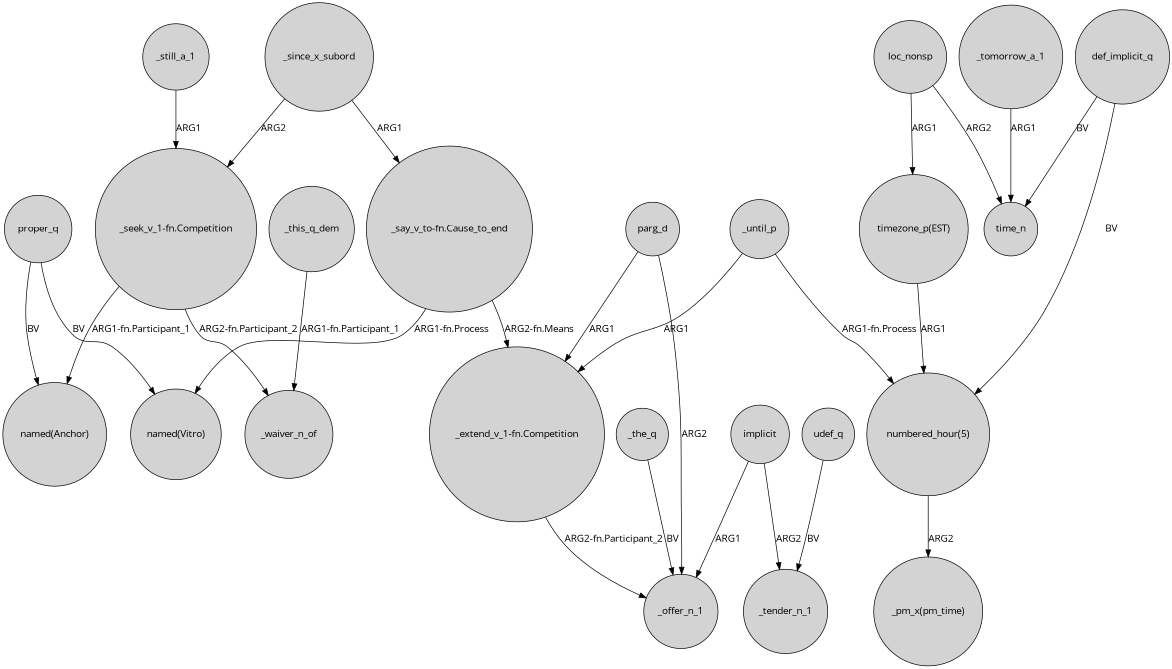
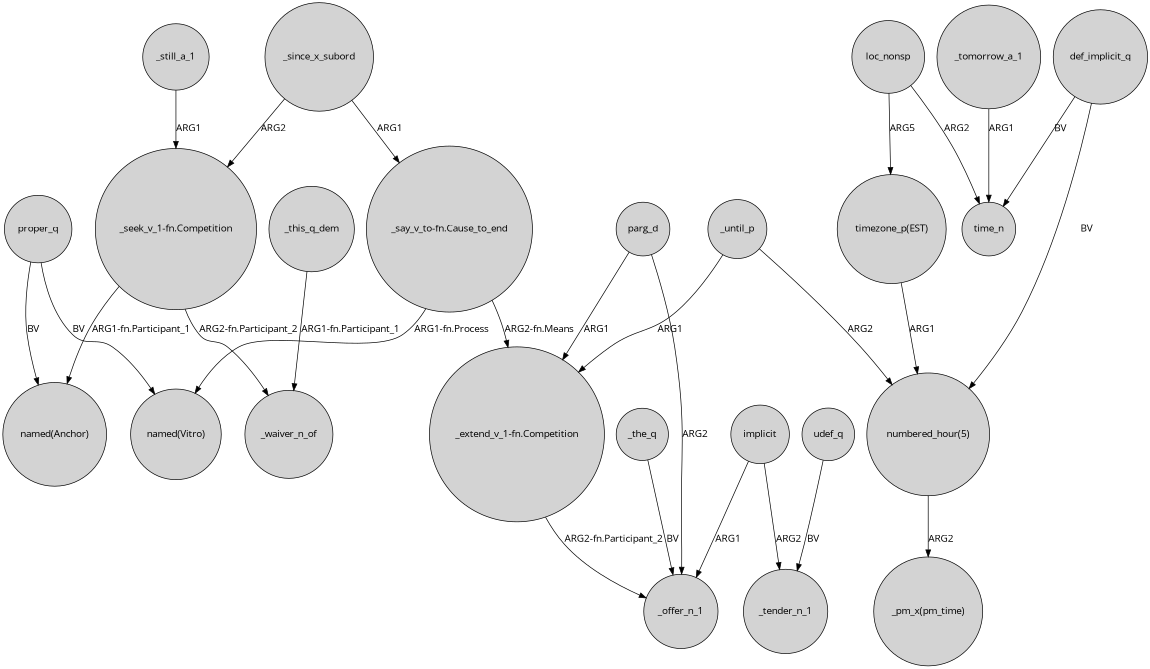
(924, 129) -> (902, 129)
(880, 329) -> (860, 329)
